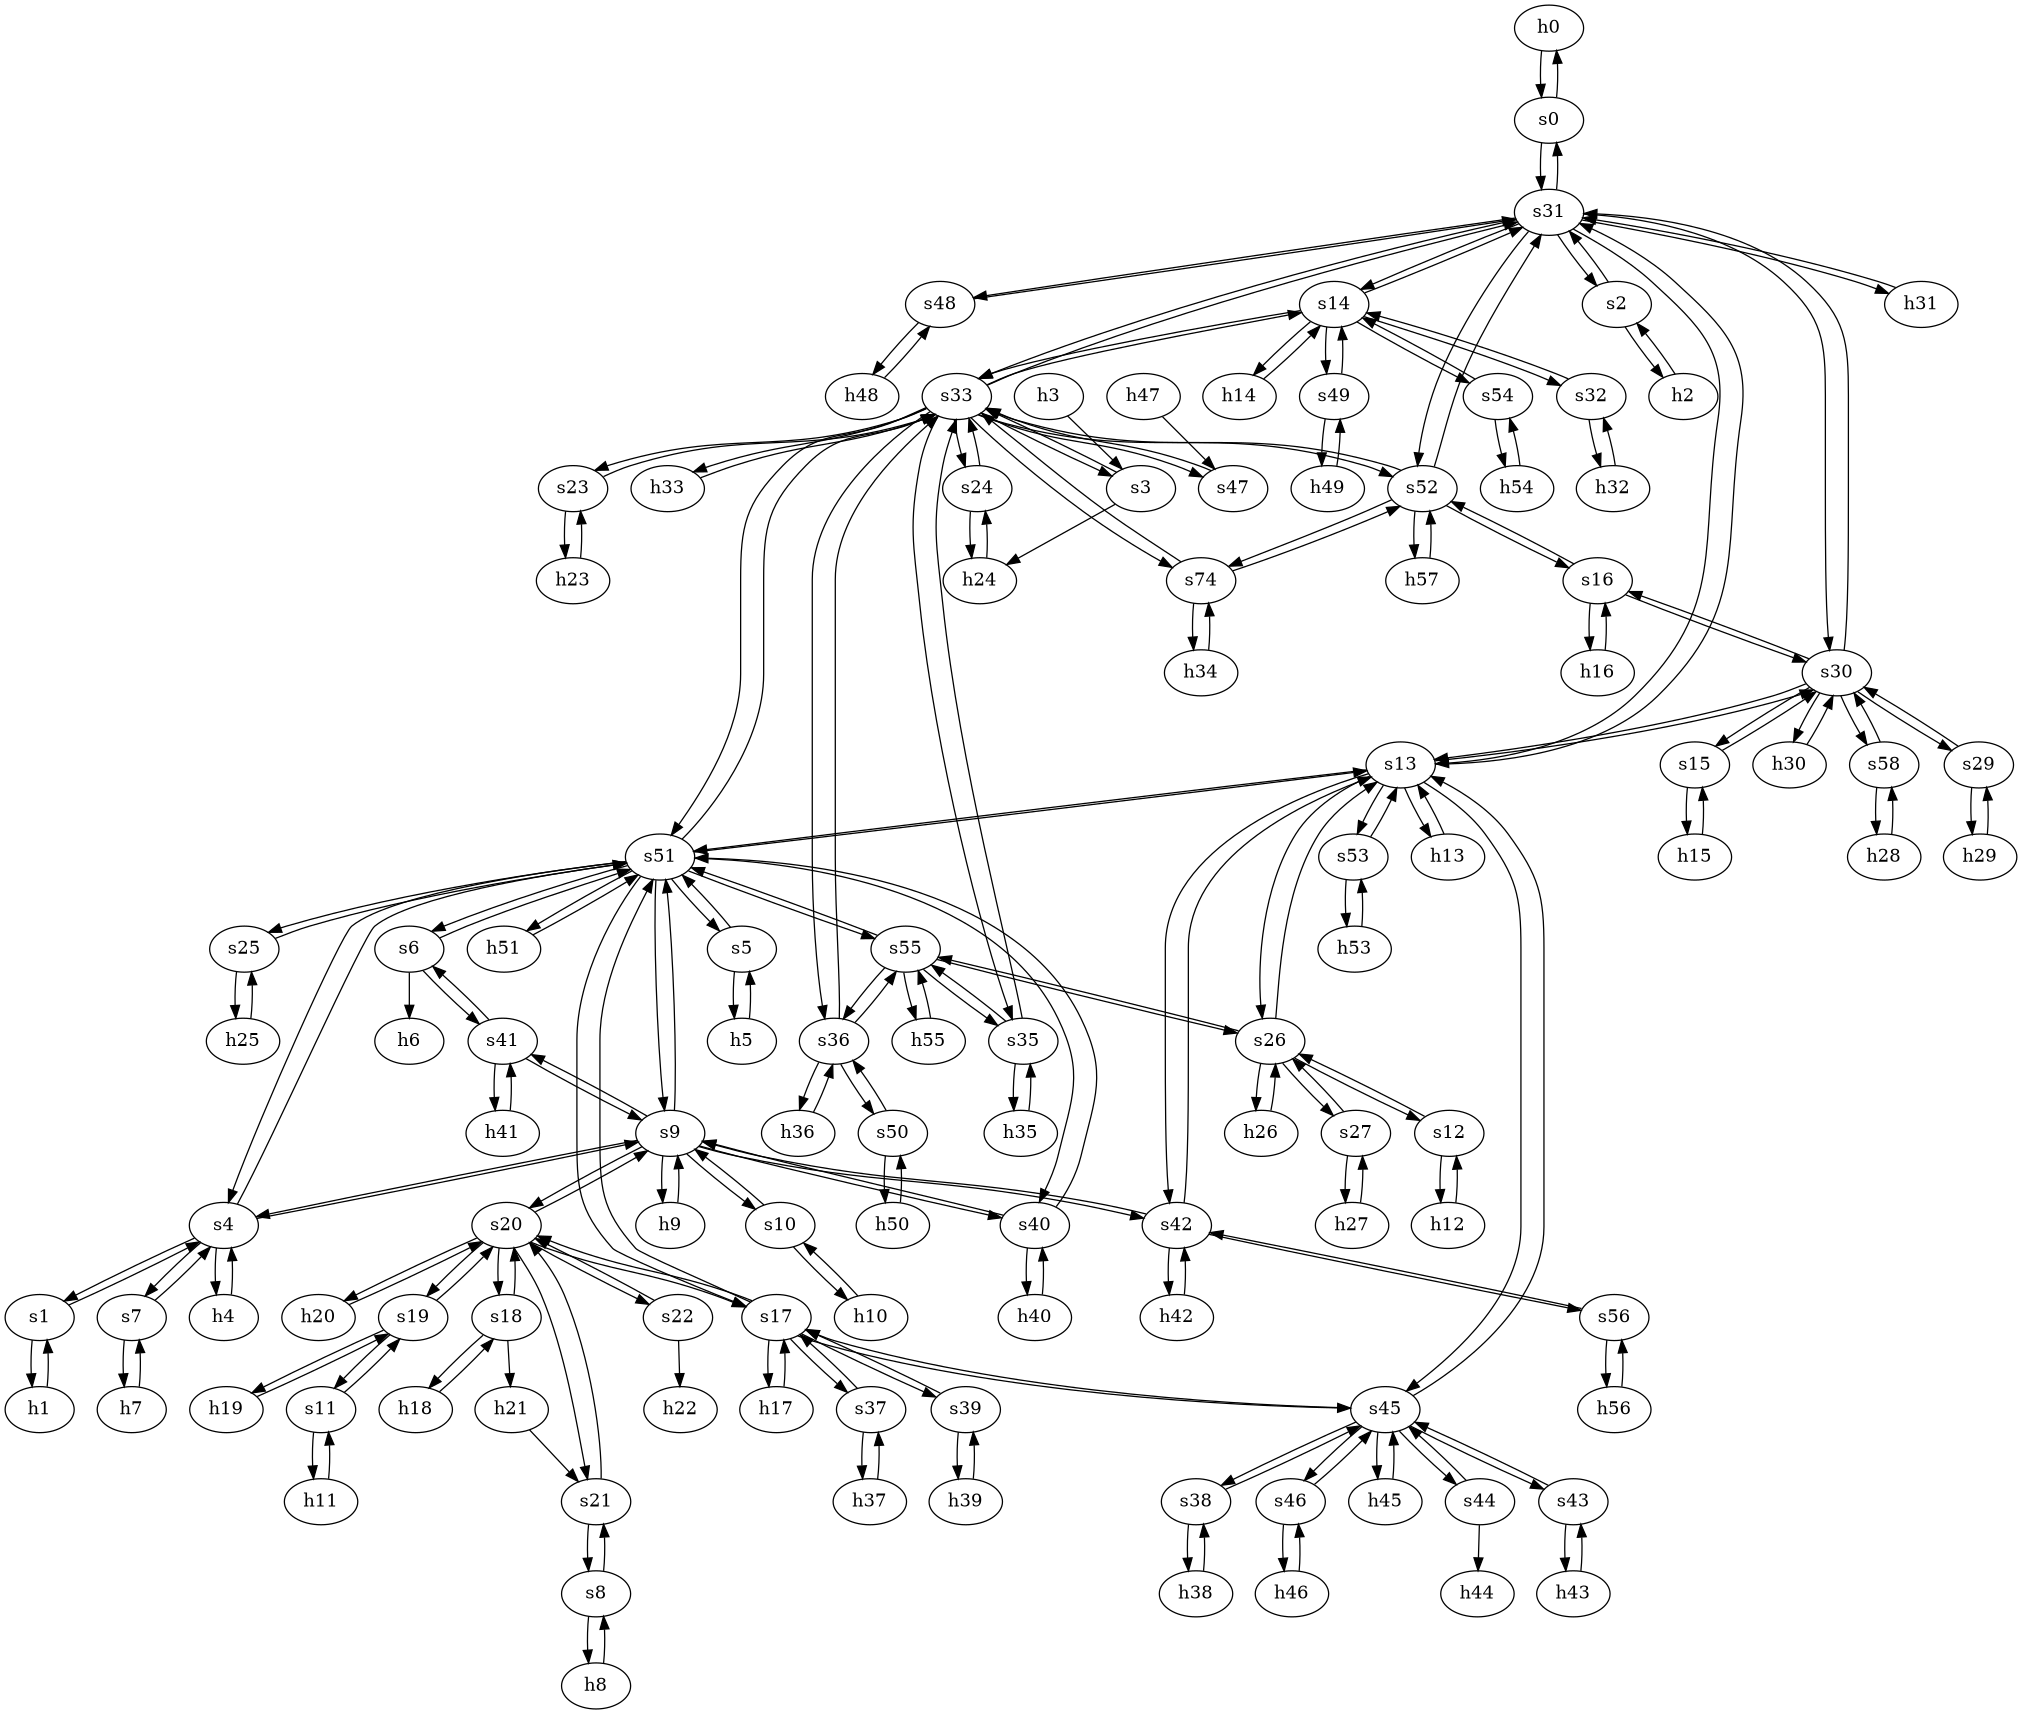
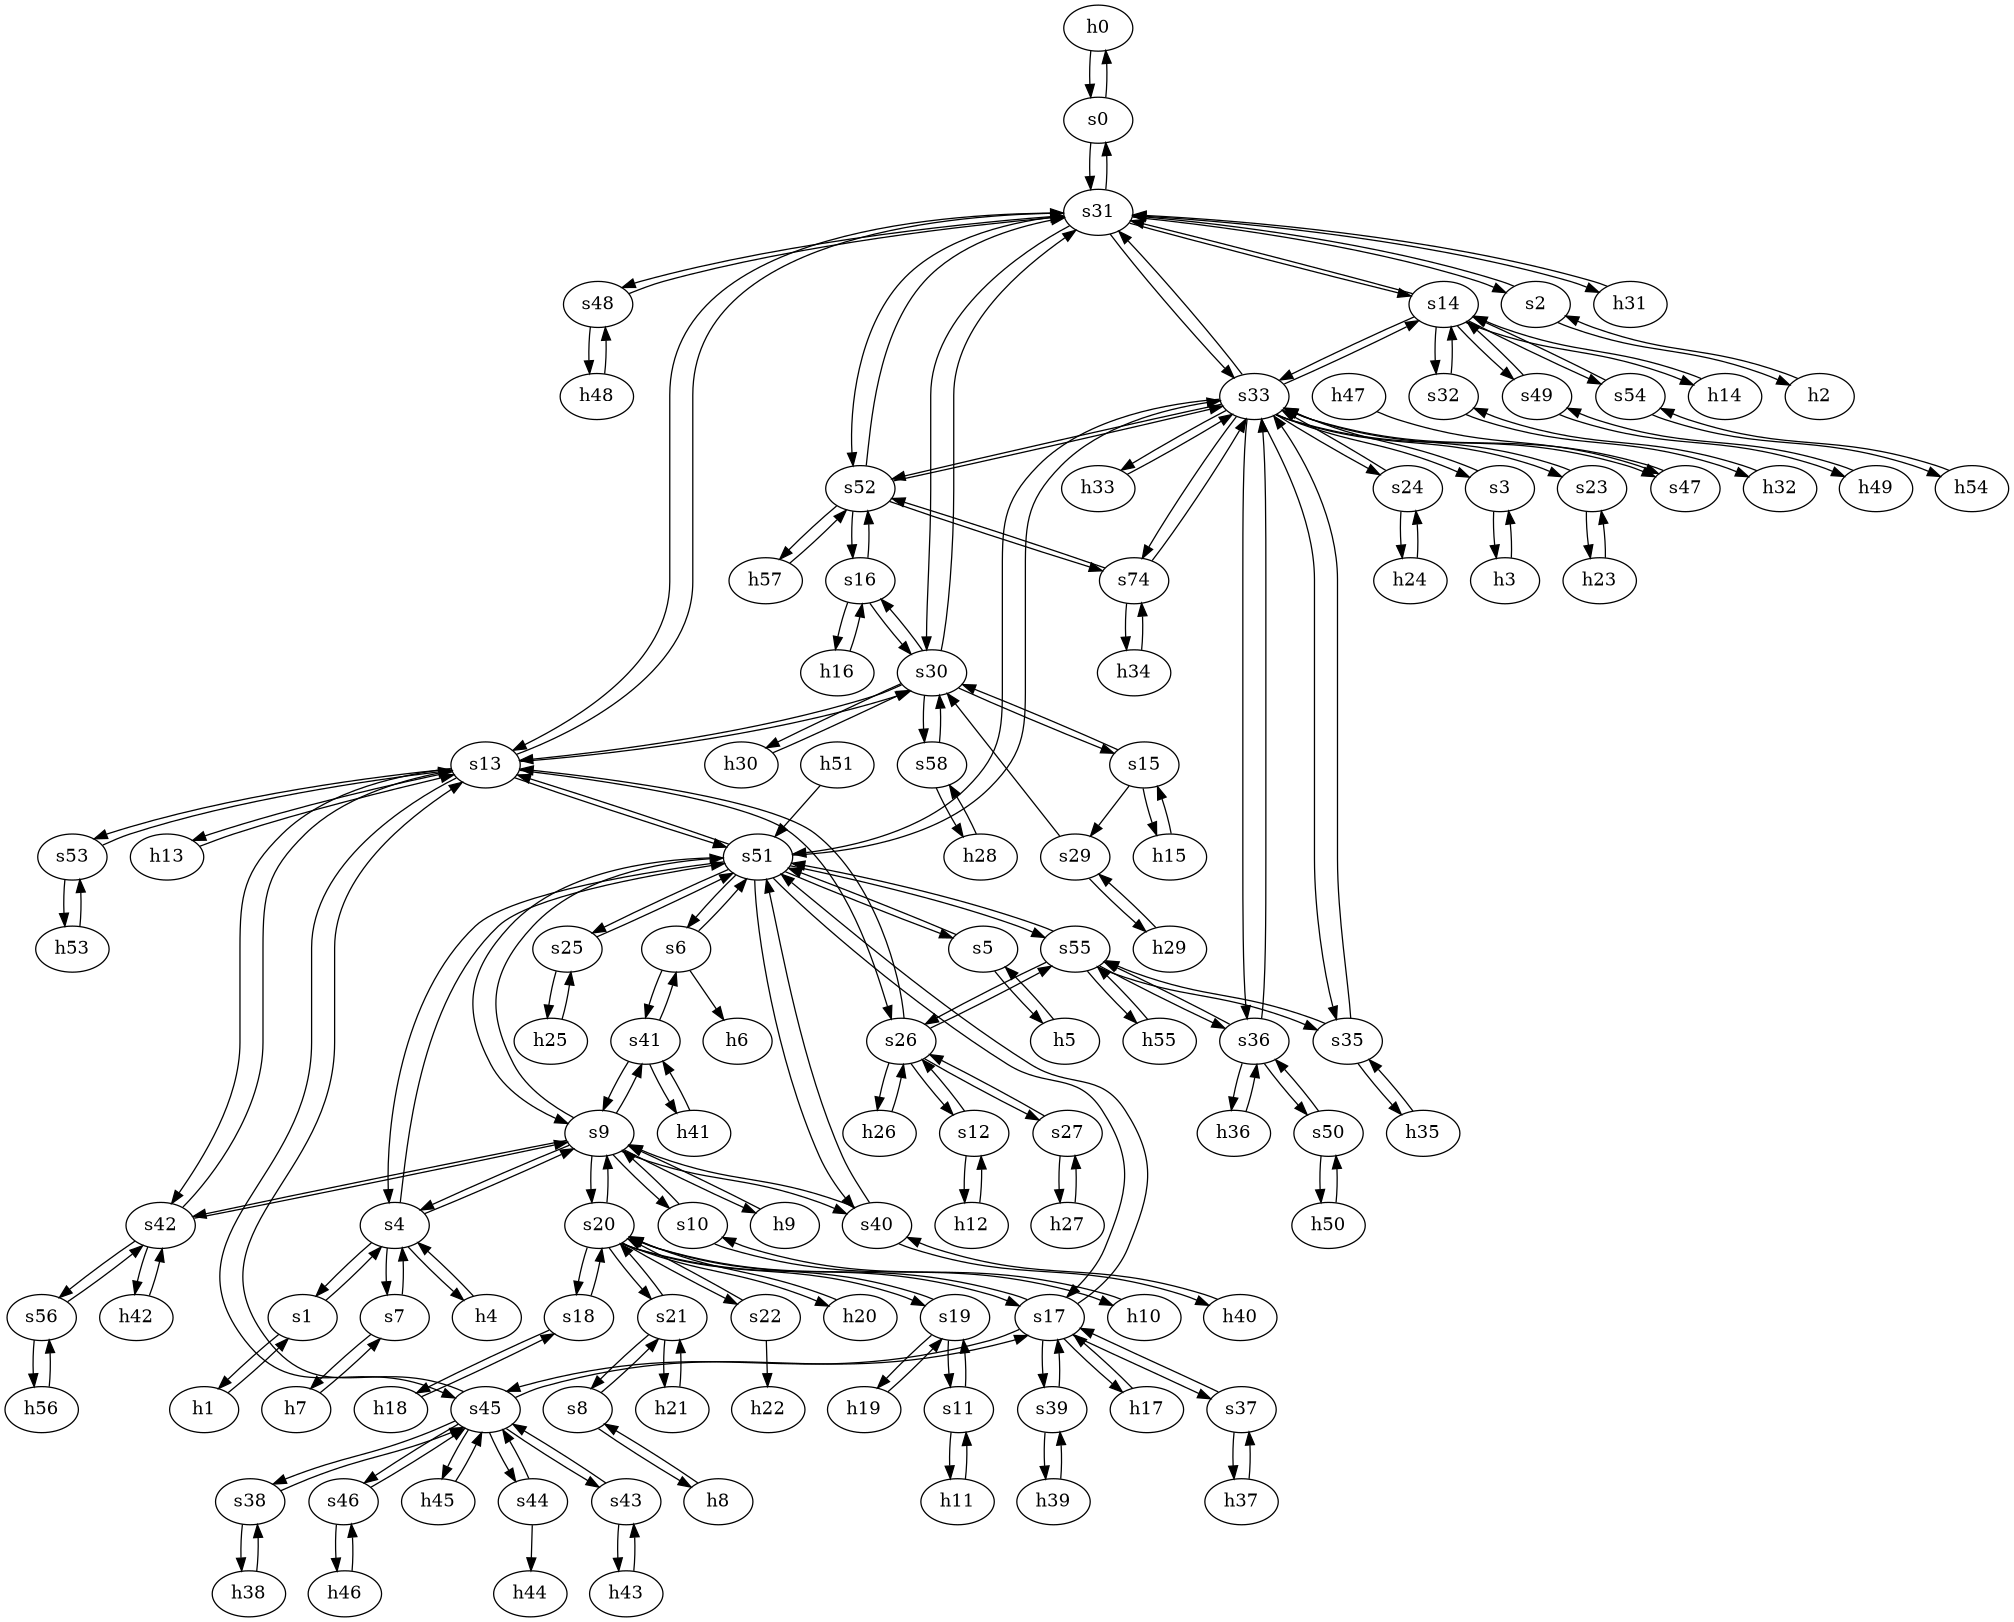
(1067, 531) -> (1494, 528)
(1899, 719) -> (1114, 806)
(584, 897) -> none
(509, 1357) -> (664, 1355)
